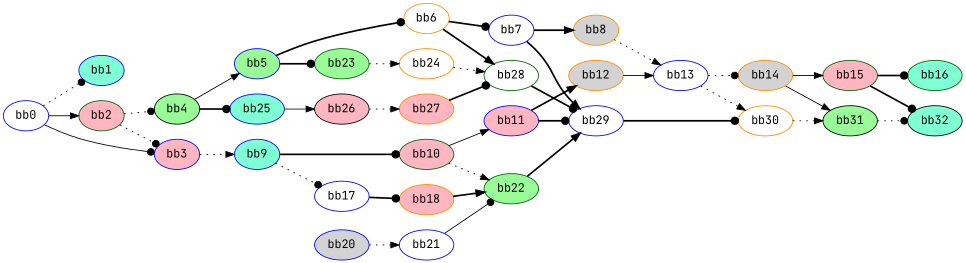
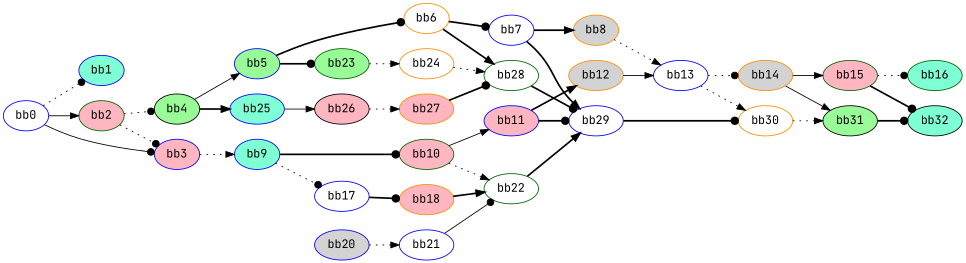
(889, 76) -> (889, 76)
(211, 109) -> (211, 109)
(889, 121) -> (889, 121)
(511, 189) -> (511, 189)
